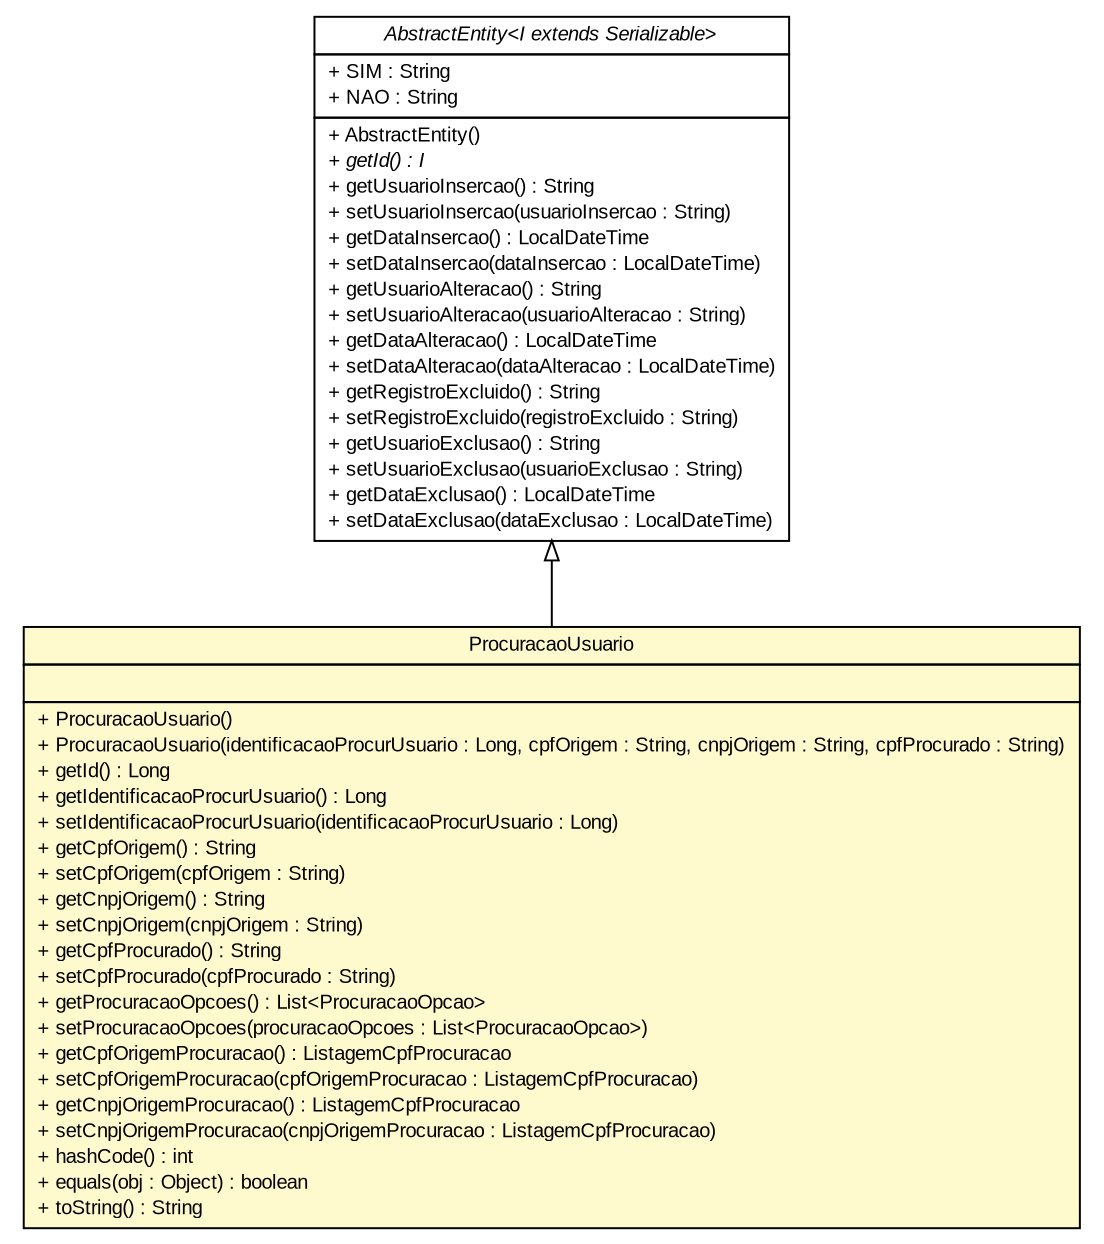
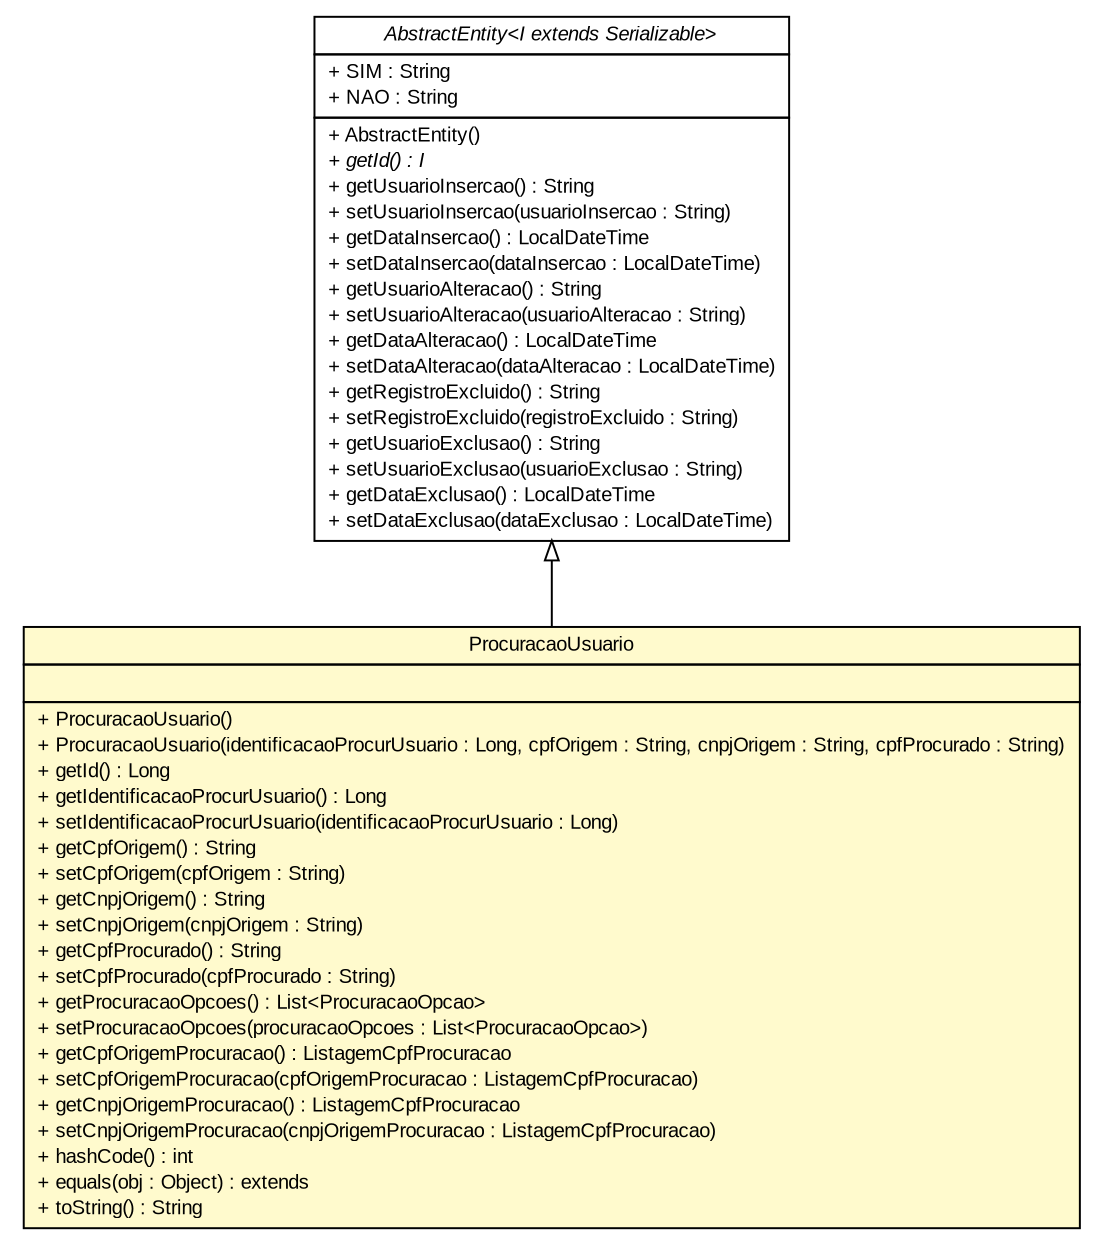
(173, 1183) -> (174, 1183)
